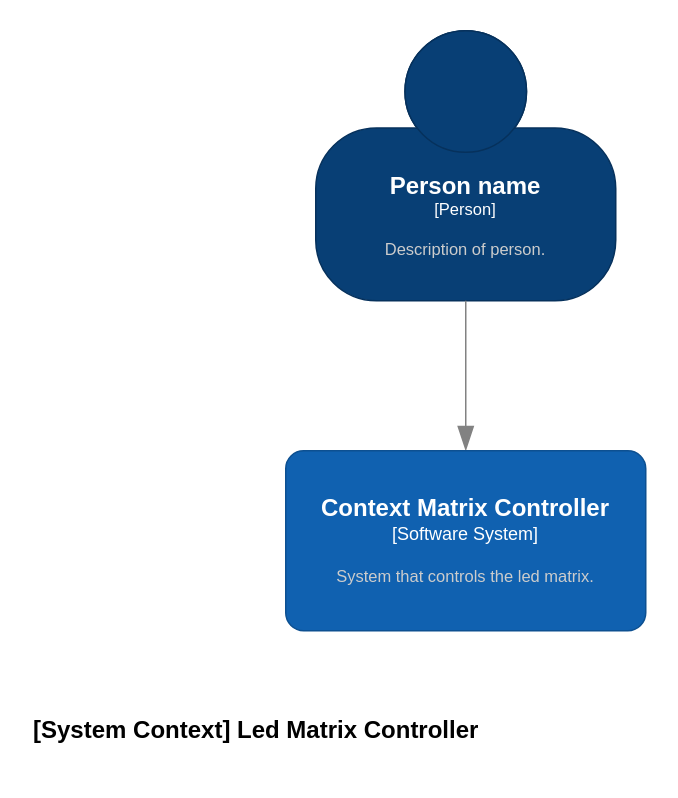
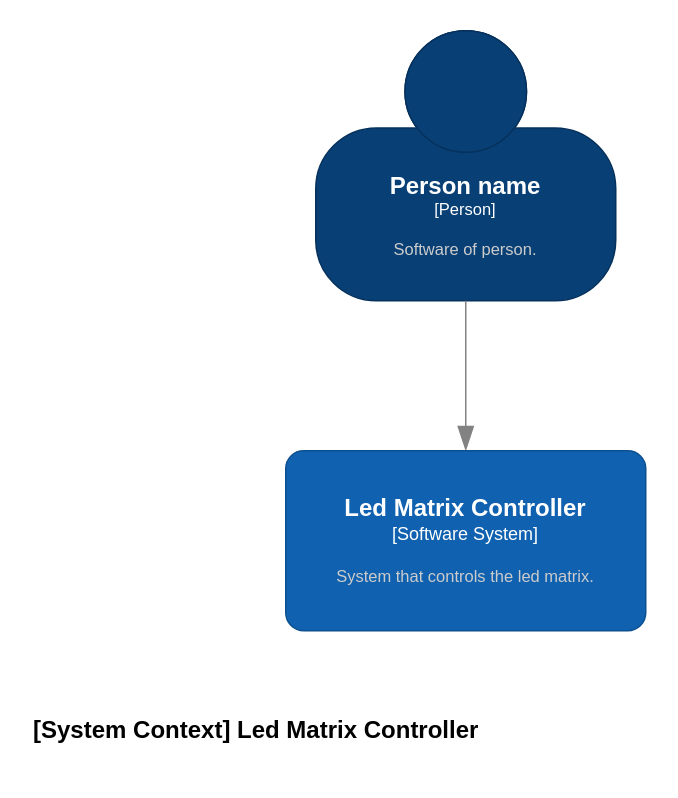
(466, 215) -> (466, 215)
(466, 541) -> (466, 541)
